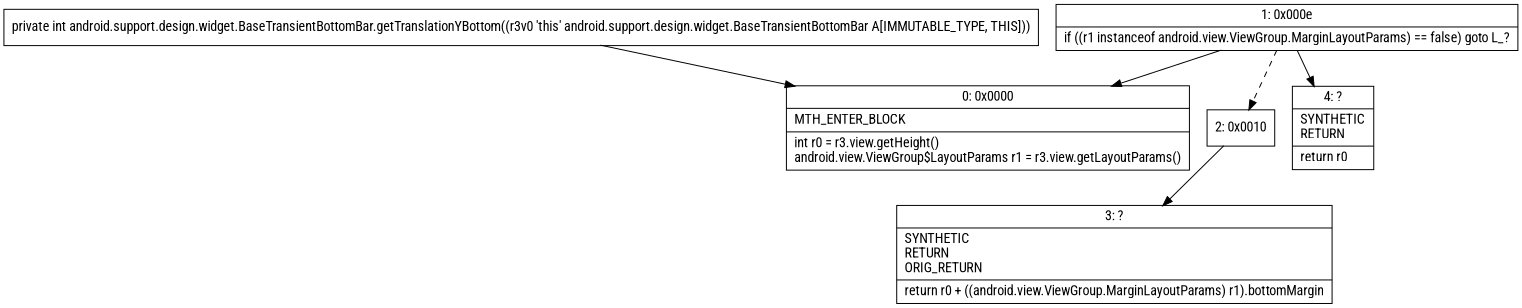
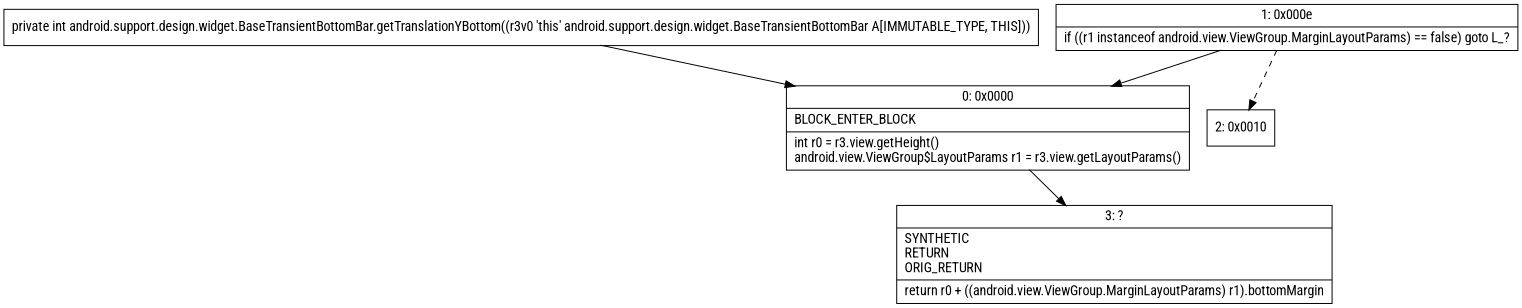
(850, 120) -> (855, 120)
(1333, 128) -> none
(1197, 172) -> (1044, 184)
